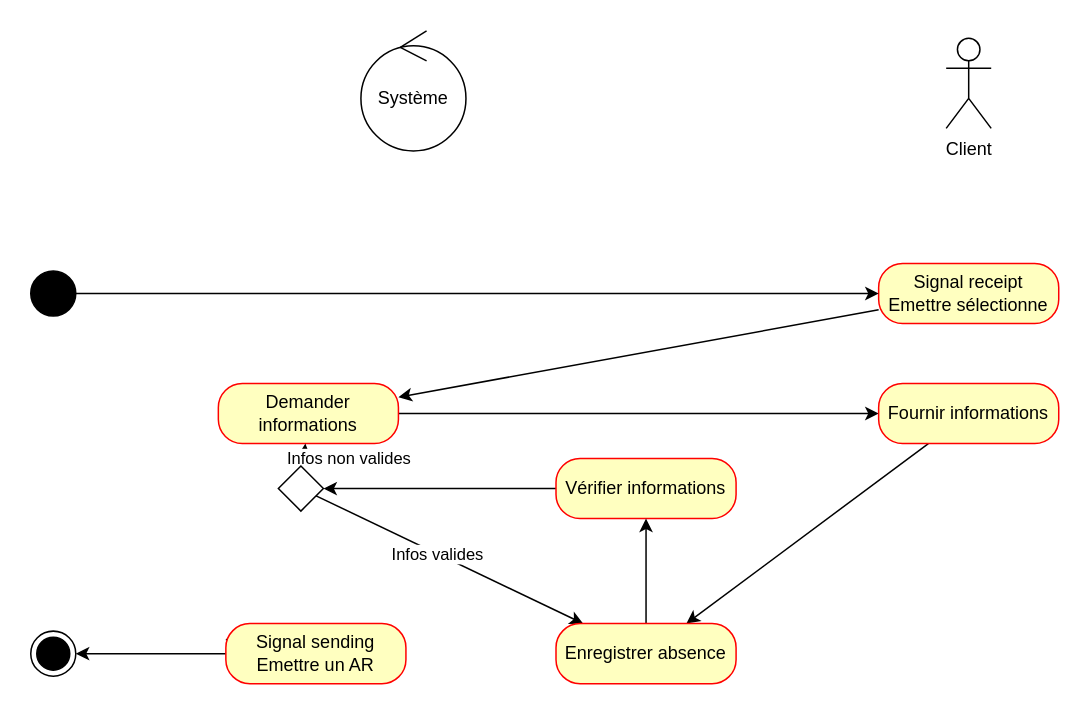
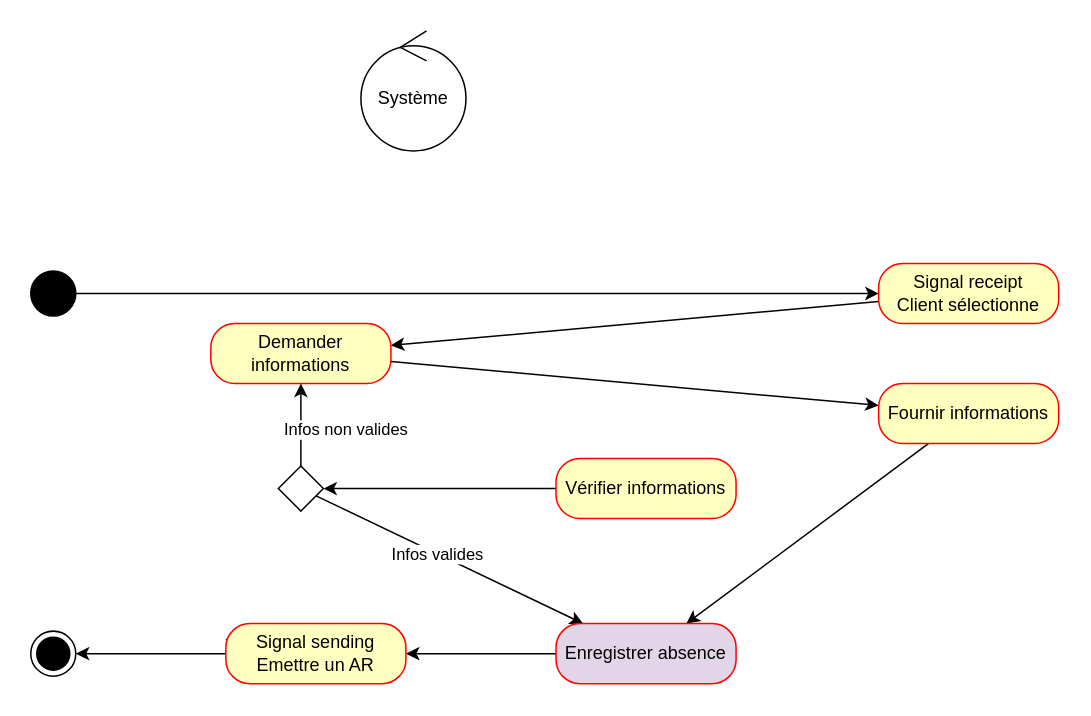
(968, 83) -> none
(968, 293) -> (968, 293)
(308, 413) -> (301, 353)
(646, 576) -> (486, 653)
(646, 653) -> (646, 653)
